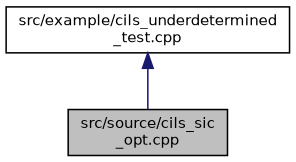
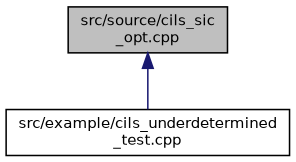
(148, 89) -> (148, 89)
